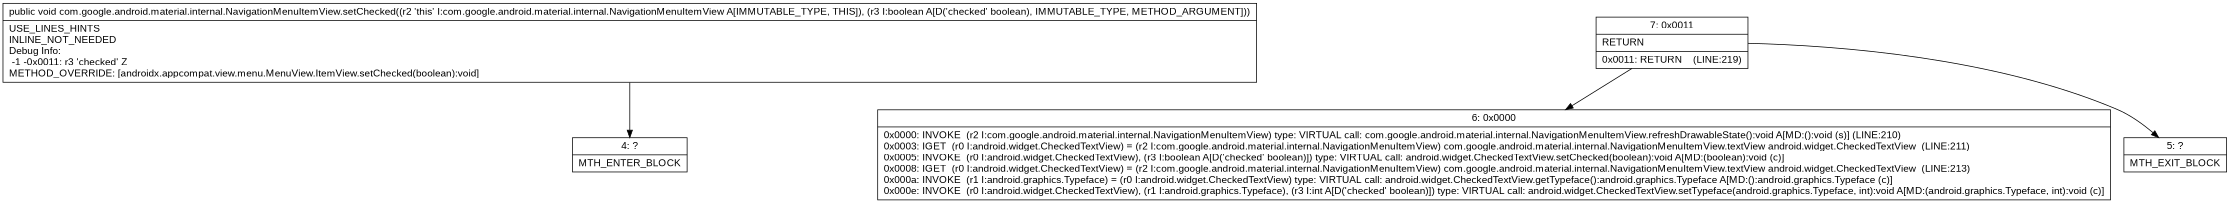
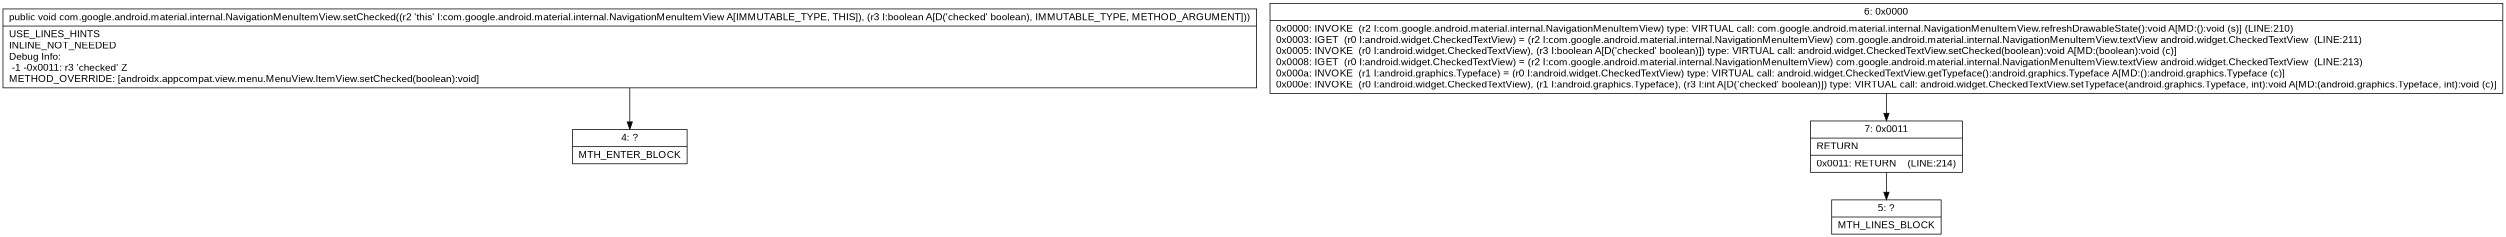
(1672, 60) -> (1886, 163)
(1602, 87) -> (1886, 103)
(2175, 163) -> (1886, 225)
